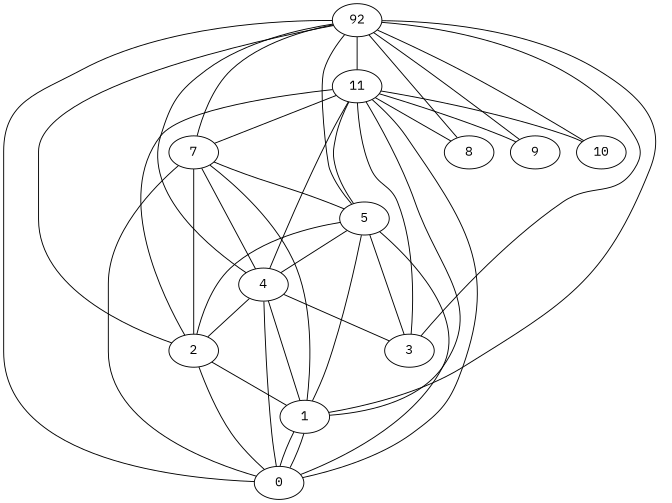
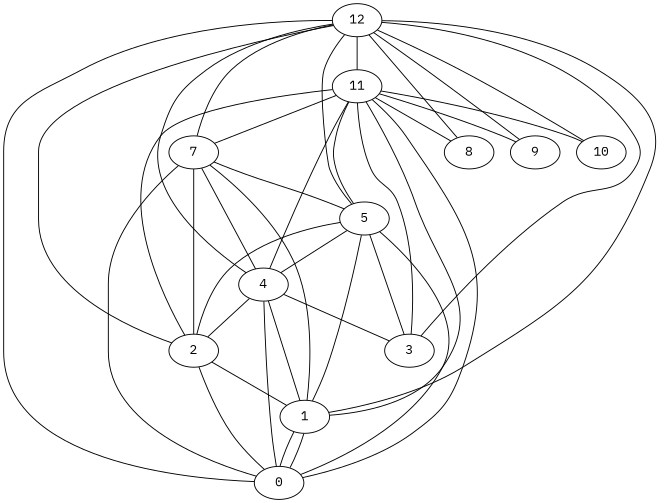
(357, 20) -> (357, 20)
